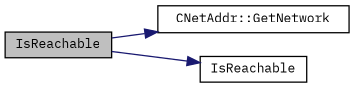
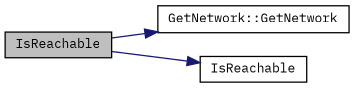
(253, 19) -> (253, 19)
